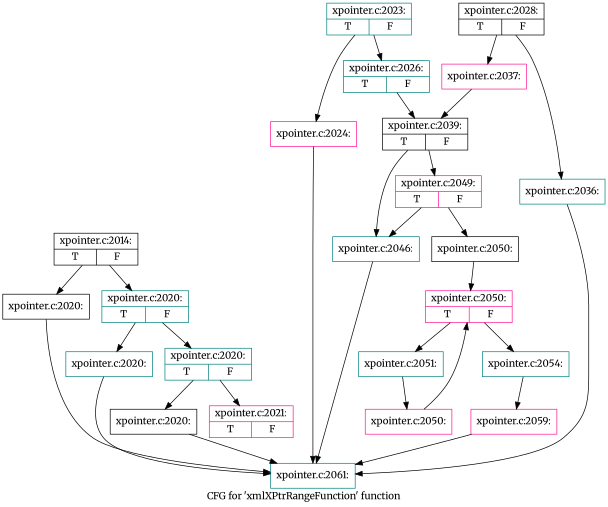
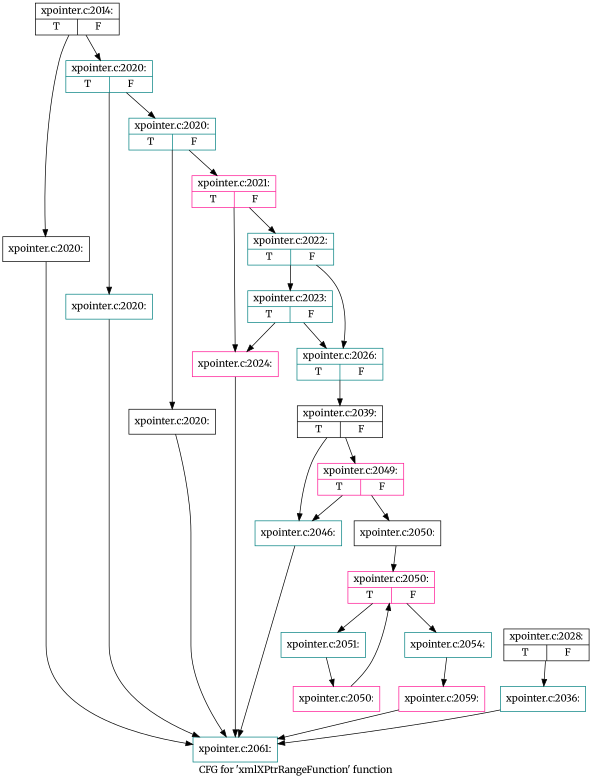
(484, 77) -> none
none -> (291, 249)
none -> (235, 276)
